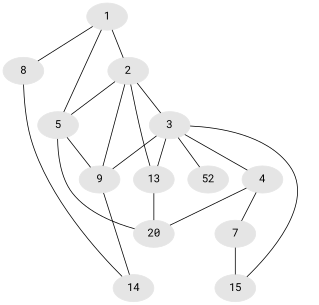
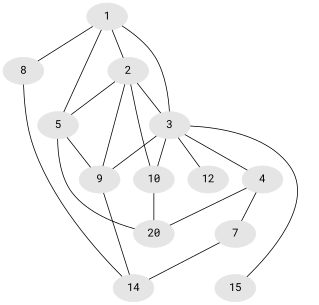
none -> (158, 62)
(154, 179) -> (154, 179)
(208, 179) -> (208, 179)
(235, 261) -> (184, 261)
